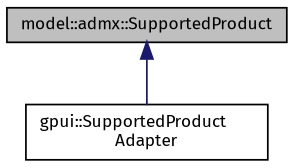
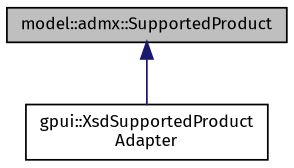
(147, 132) -> (147, 132)
